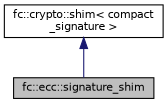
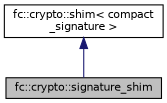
(84, 88) -> (84, 88)
